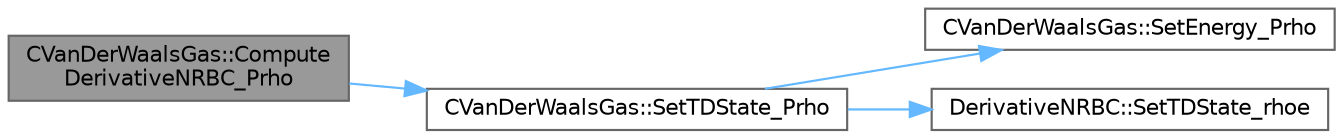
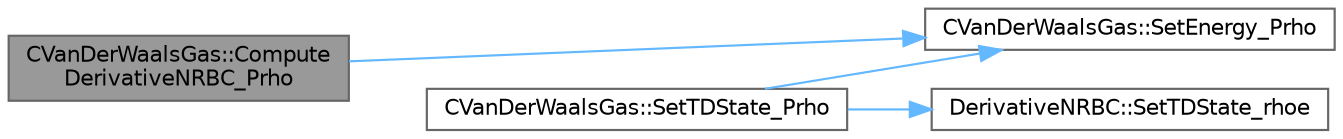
(377, 86) -> (626, 50)
